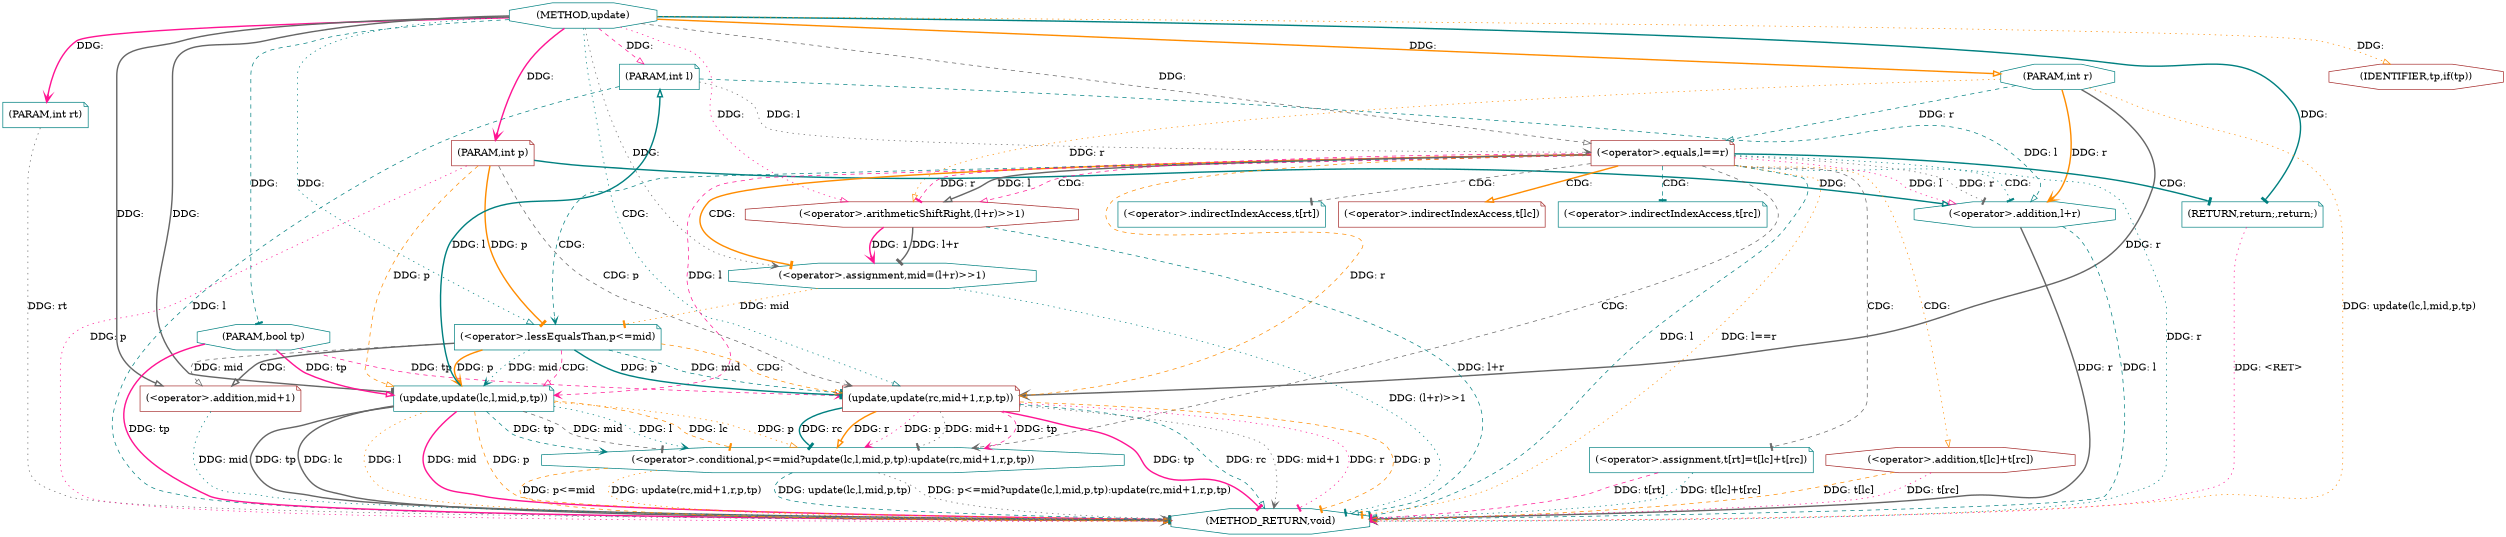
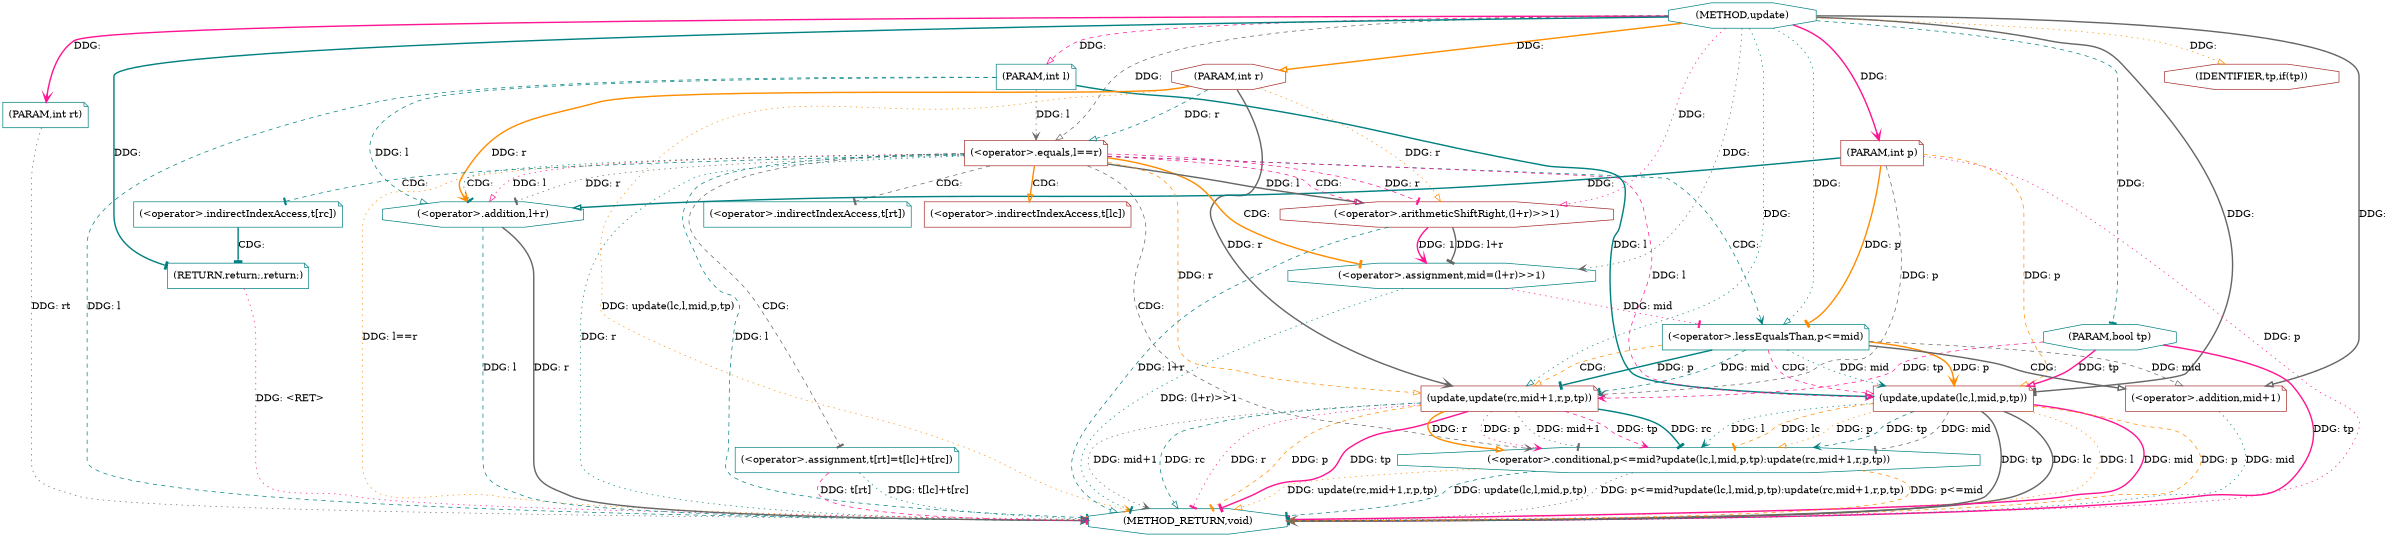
(2058, 77) -> (1229, 77)
(1973, 164) -> (238, 243)
(506, 205) -> (1565, 167)
(637, 214) -> (1779, 214)
(621, 276) -> (1920, 276)
(722, 306) -> (1602, 306)
(474, 399) -> (1953, 399)
(1951, 460) -> none
